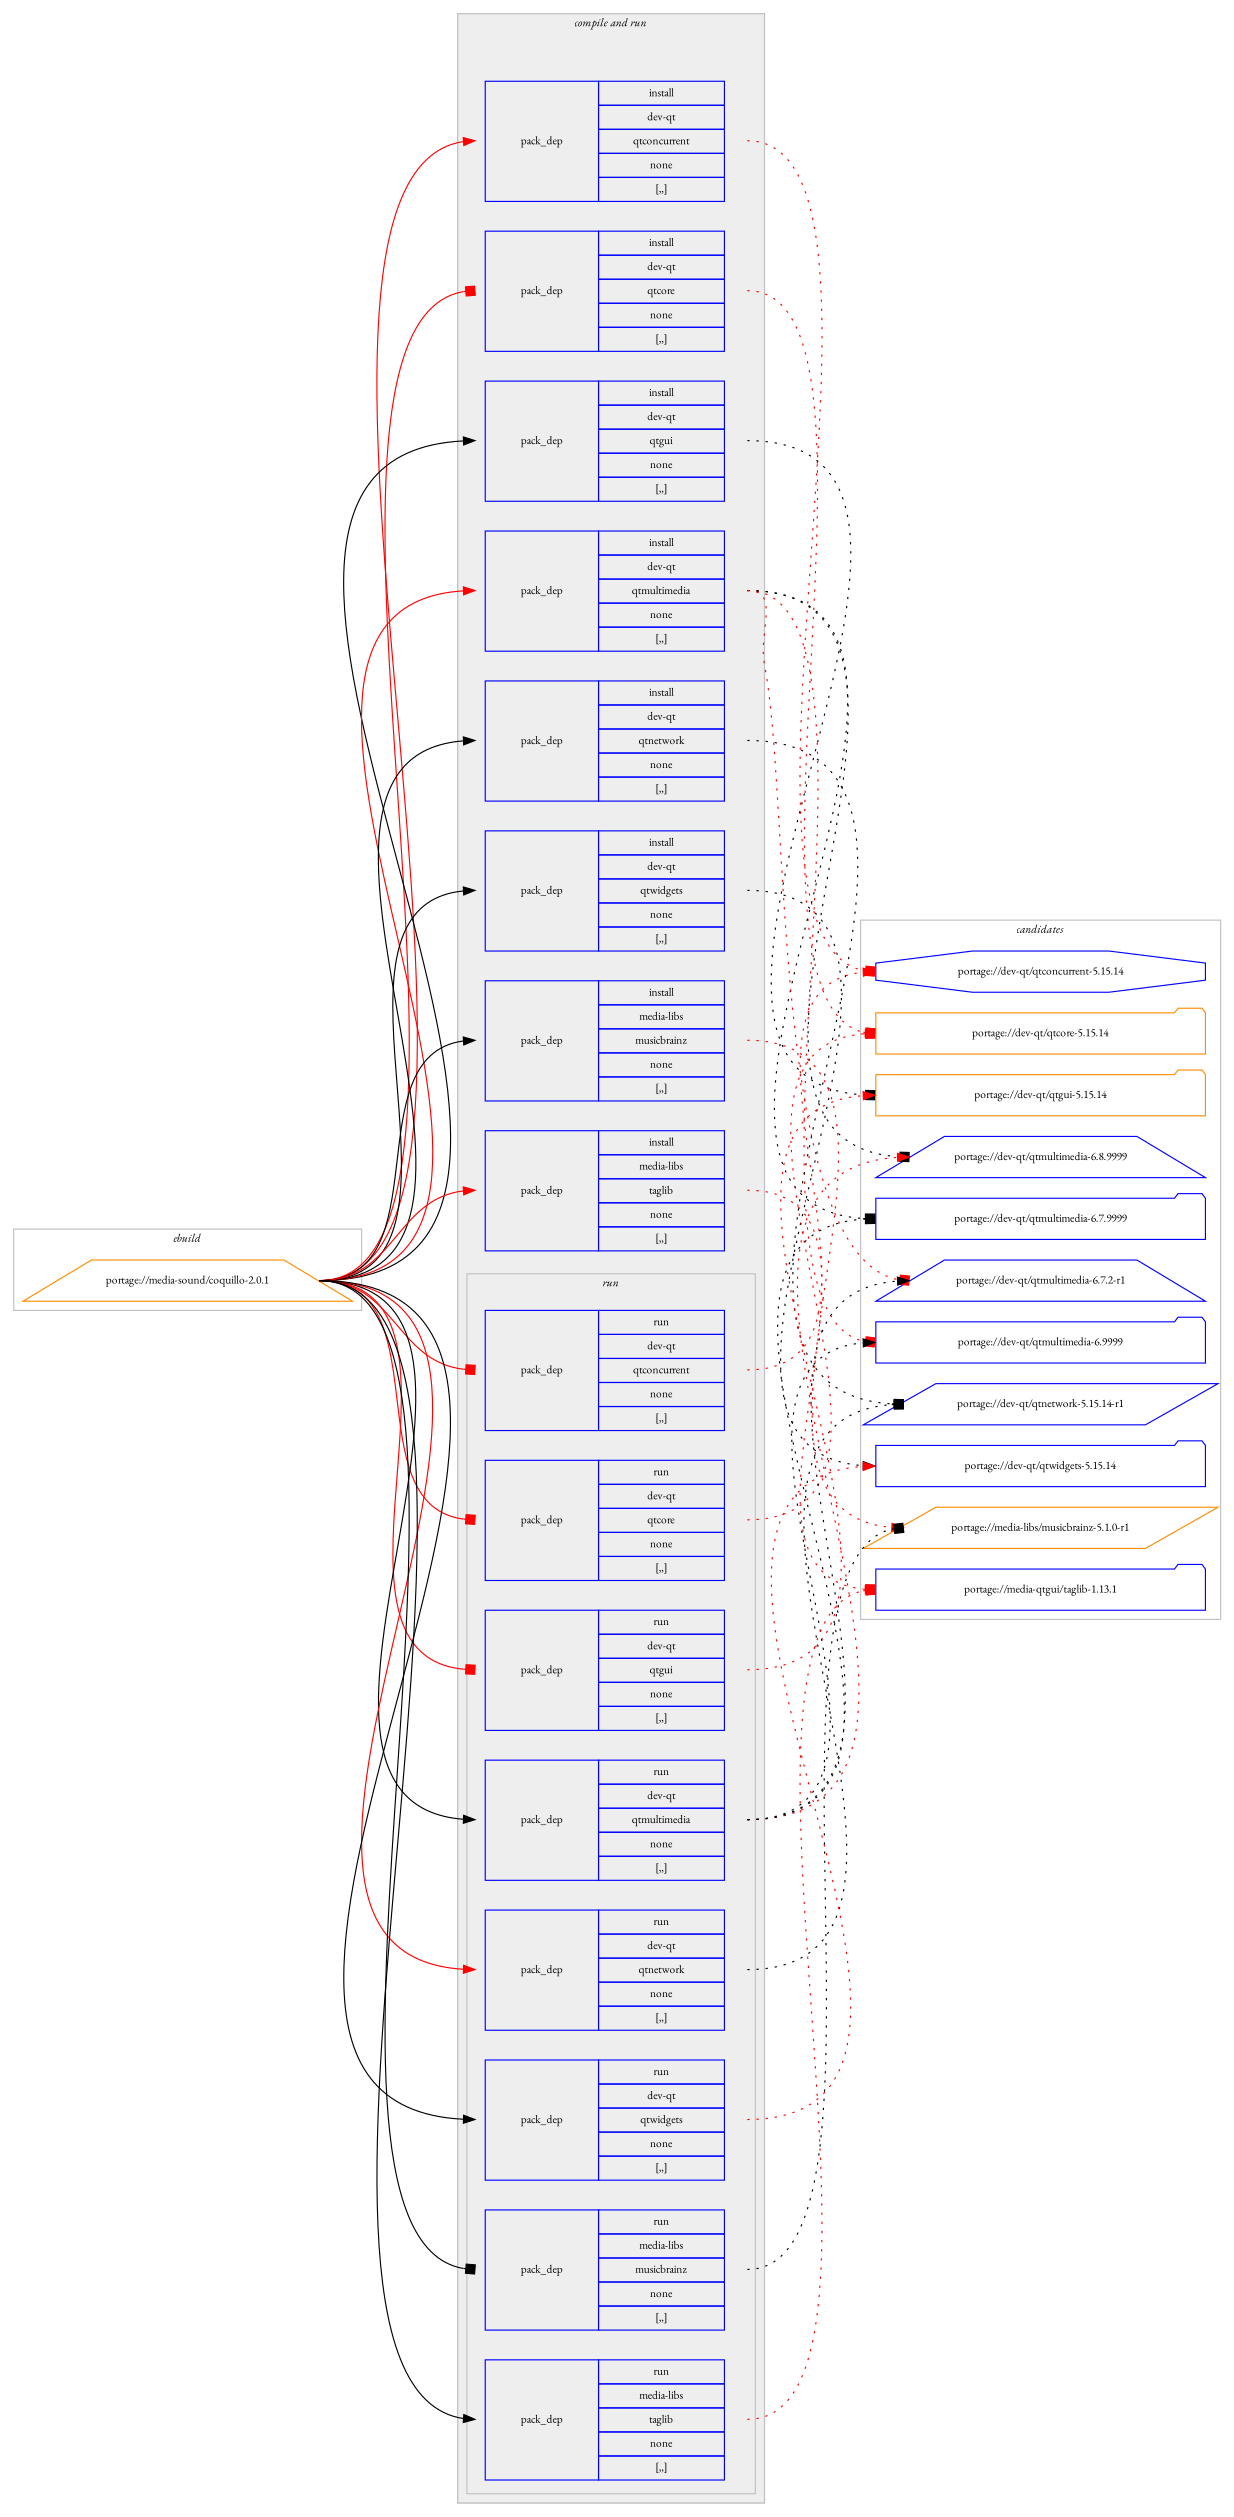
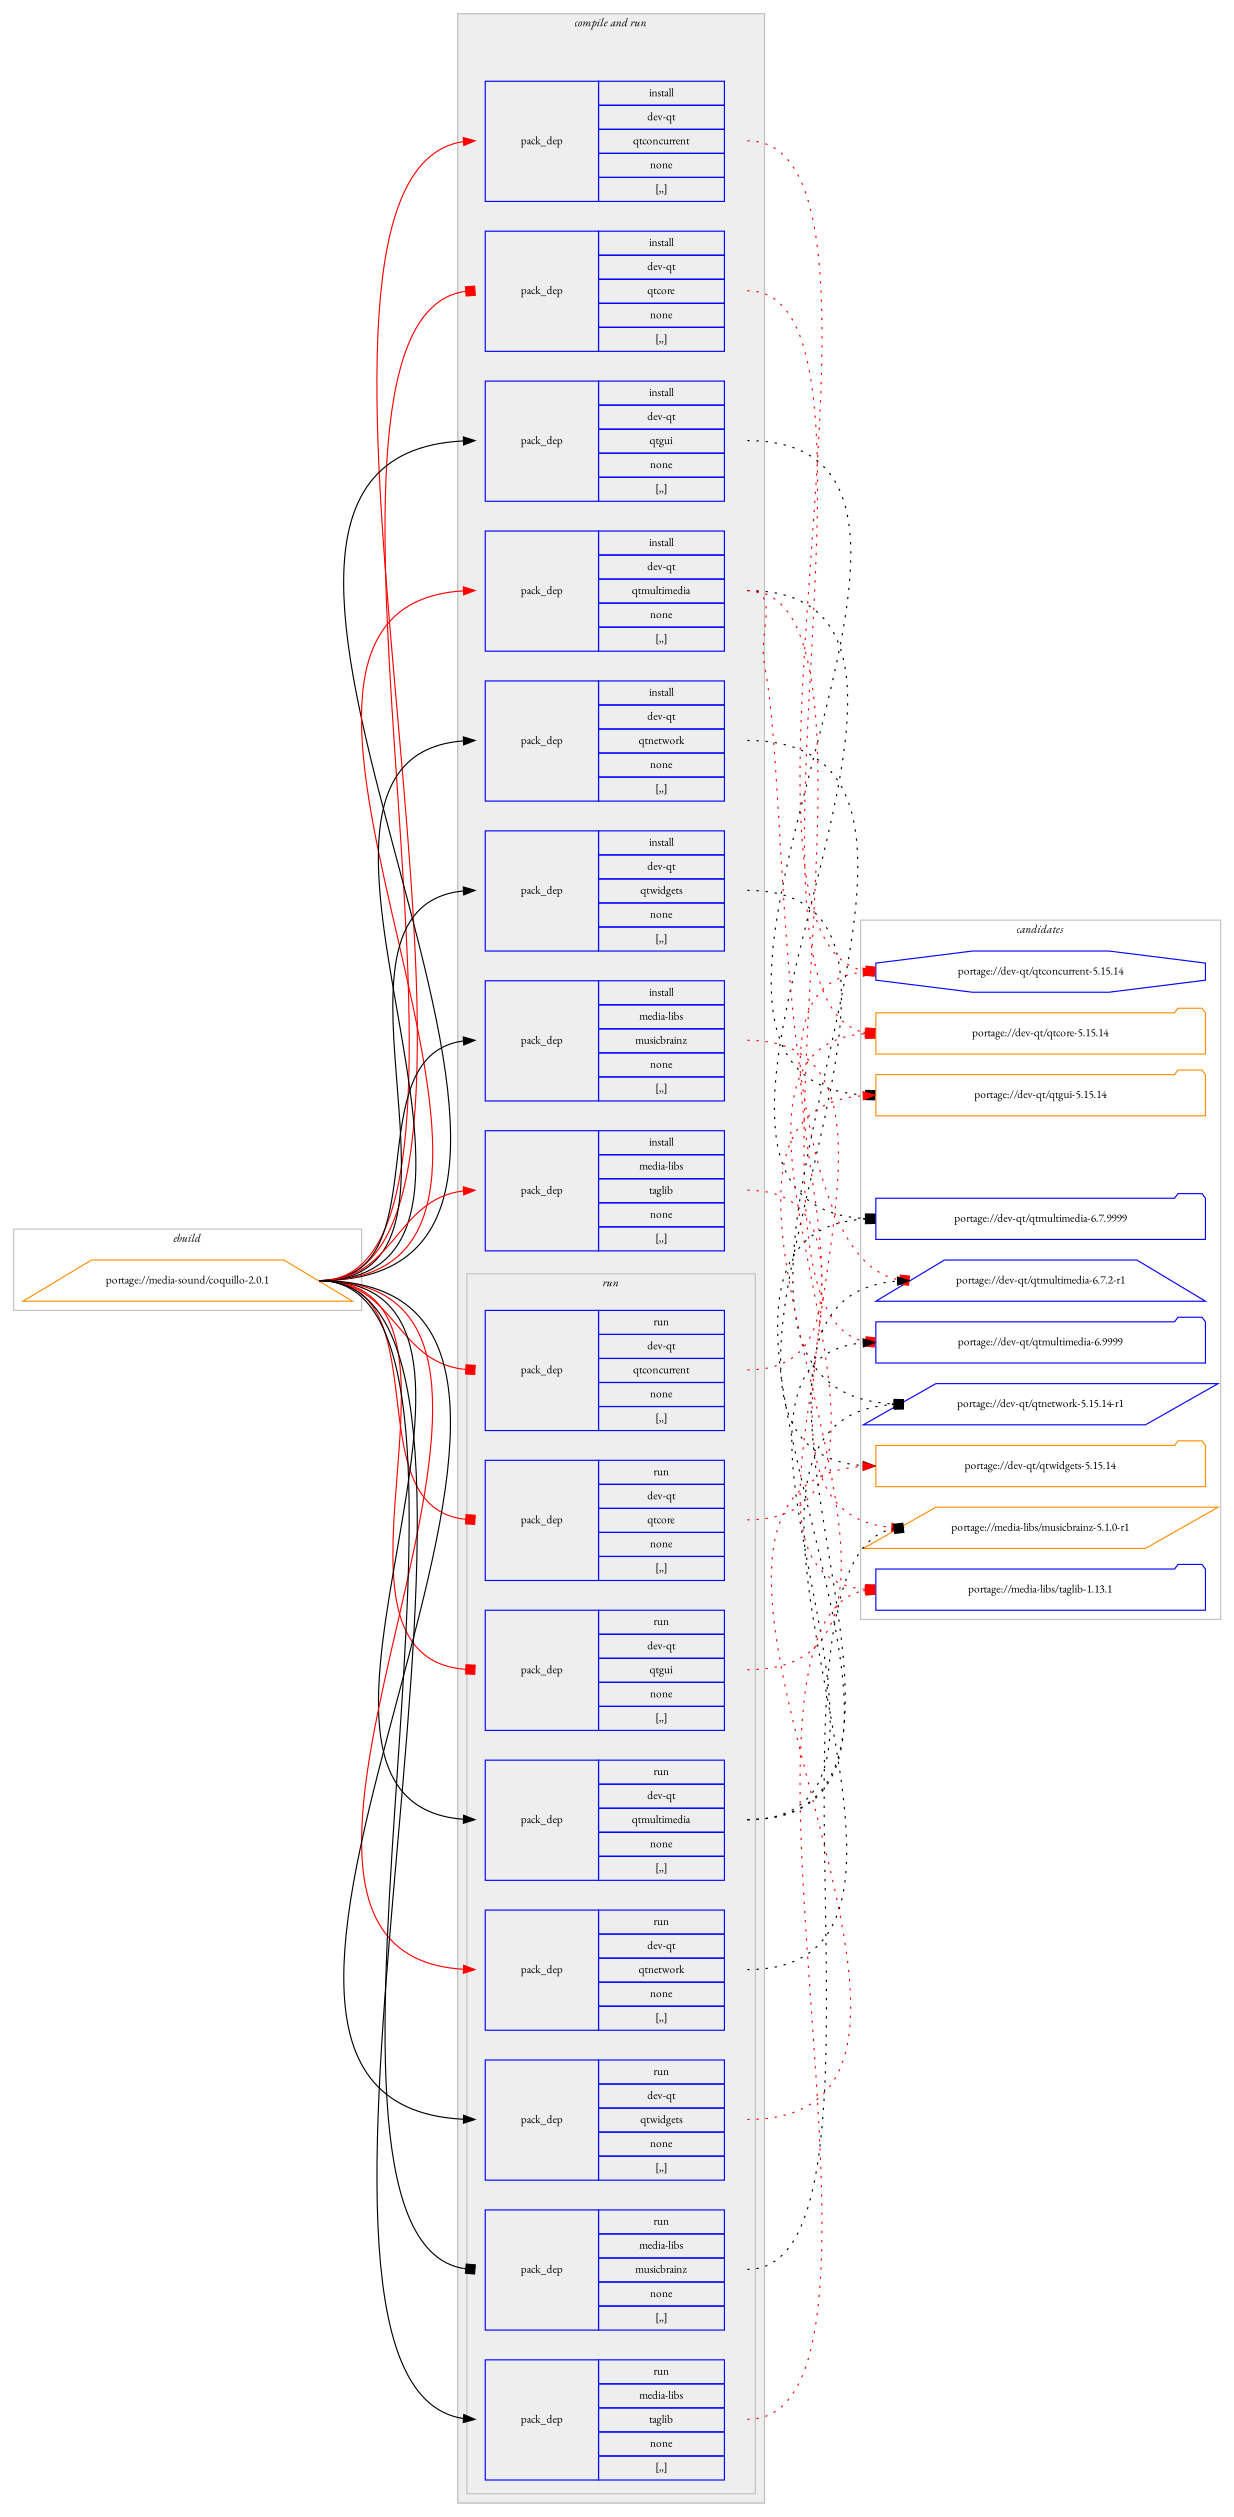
(1041, 1157) -> none
(1041, 1466) -> (1041, 1466)
(1041, 1590) -> (1041, 1590)
